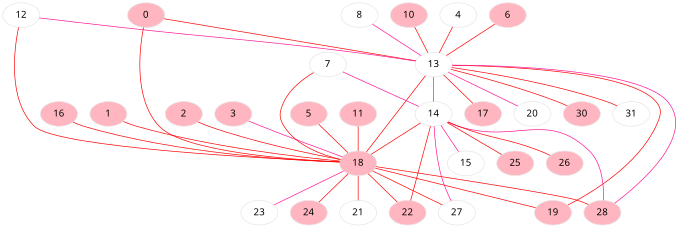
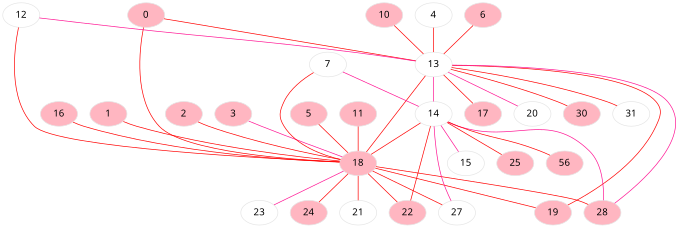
(360, 15) -> none
(565, 163) -> (565, 163)
